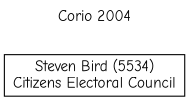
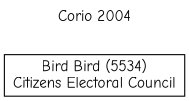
(95, 75) -> (95, 75)
